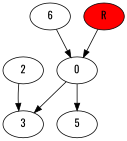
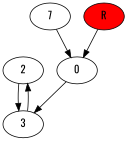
(50, 16) -> (50, 16)
none -> (28, 101)
(77, 124) -> none
